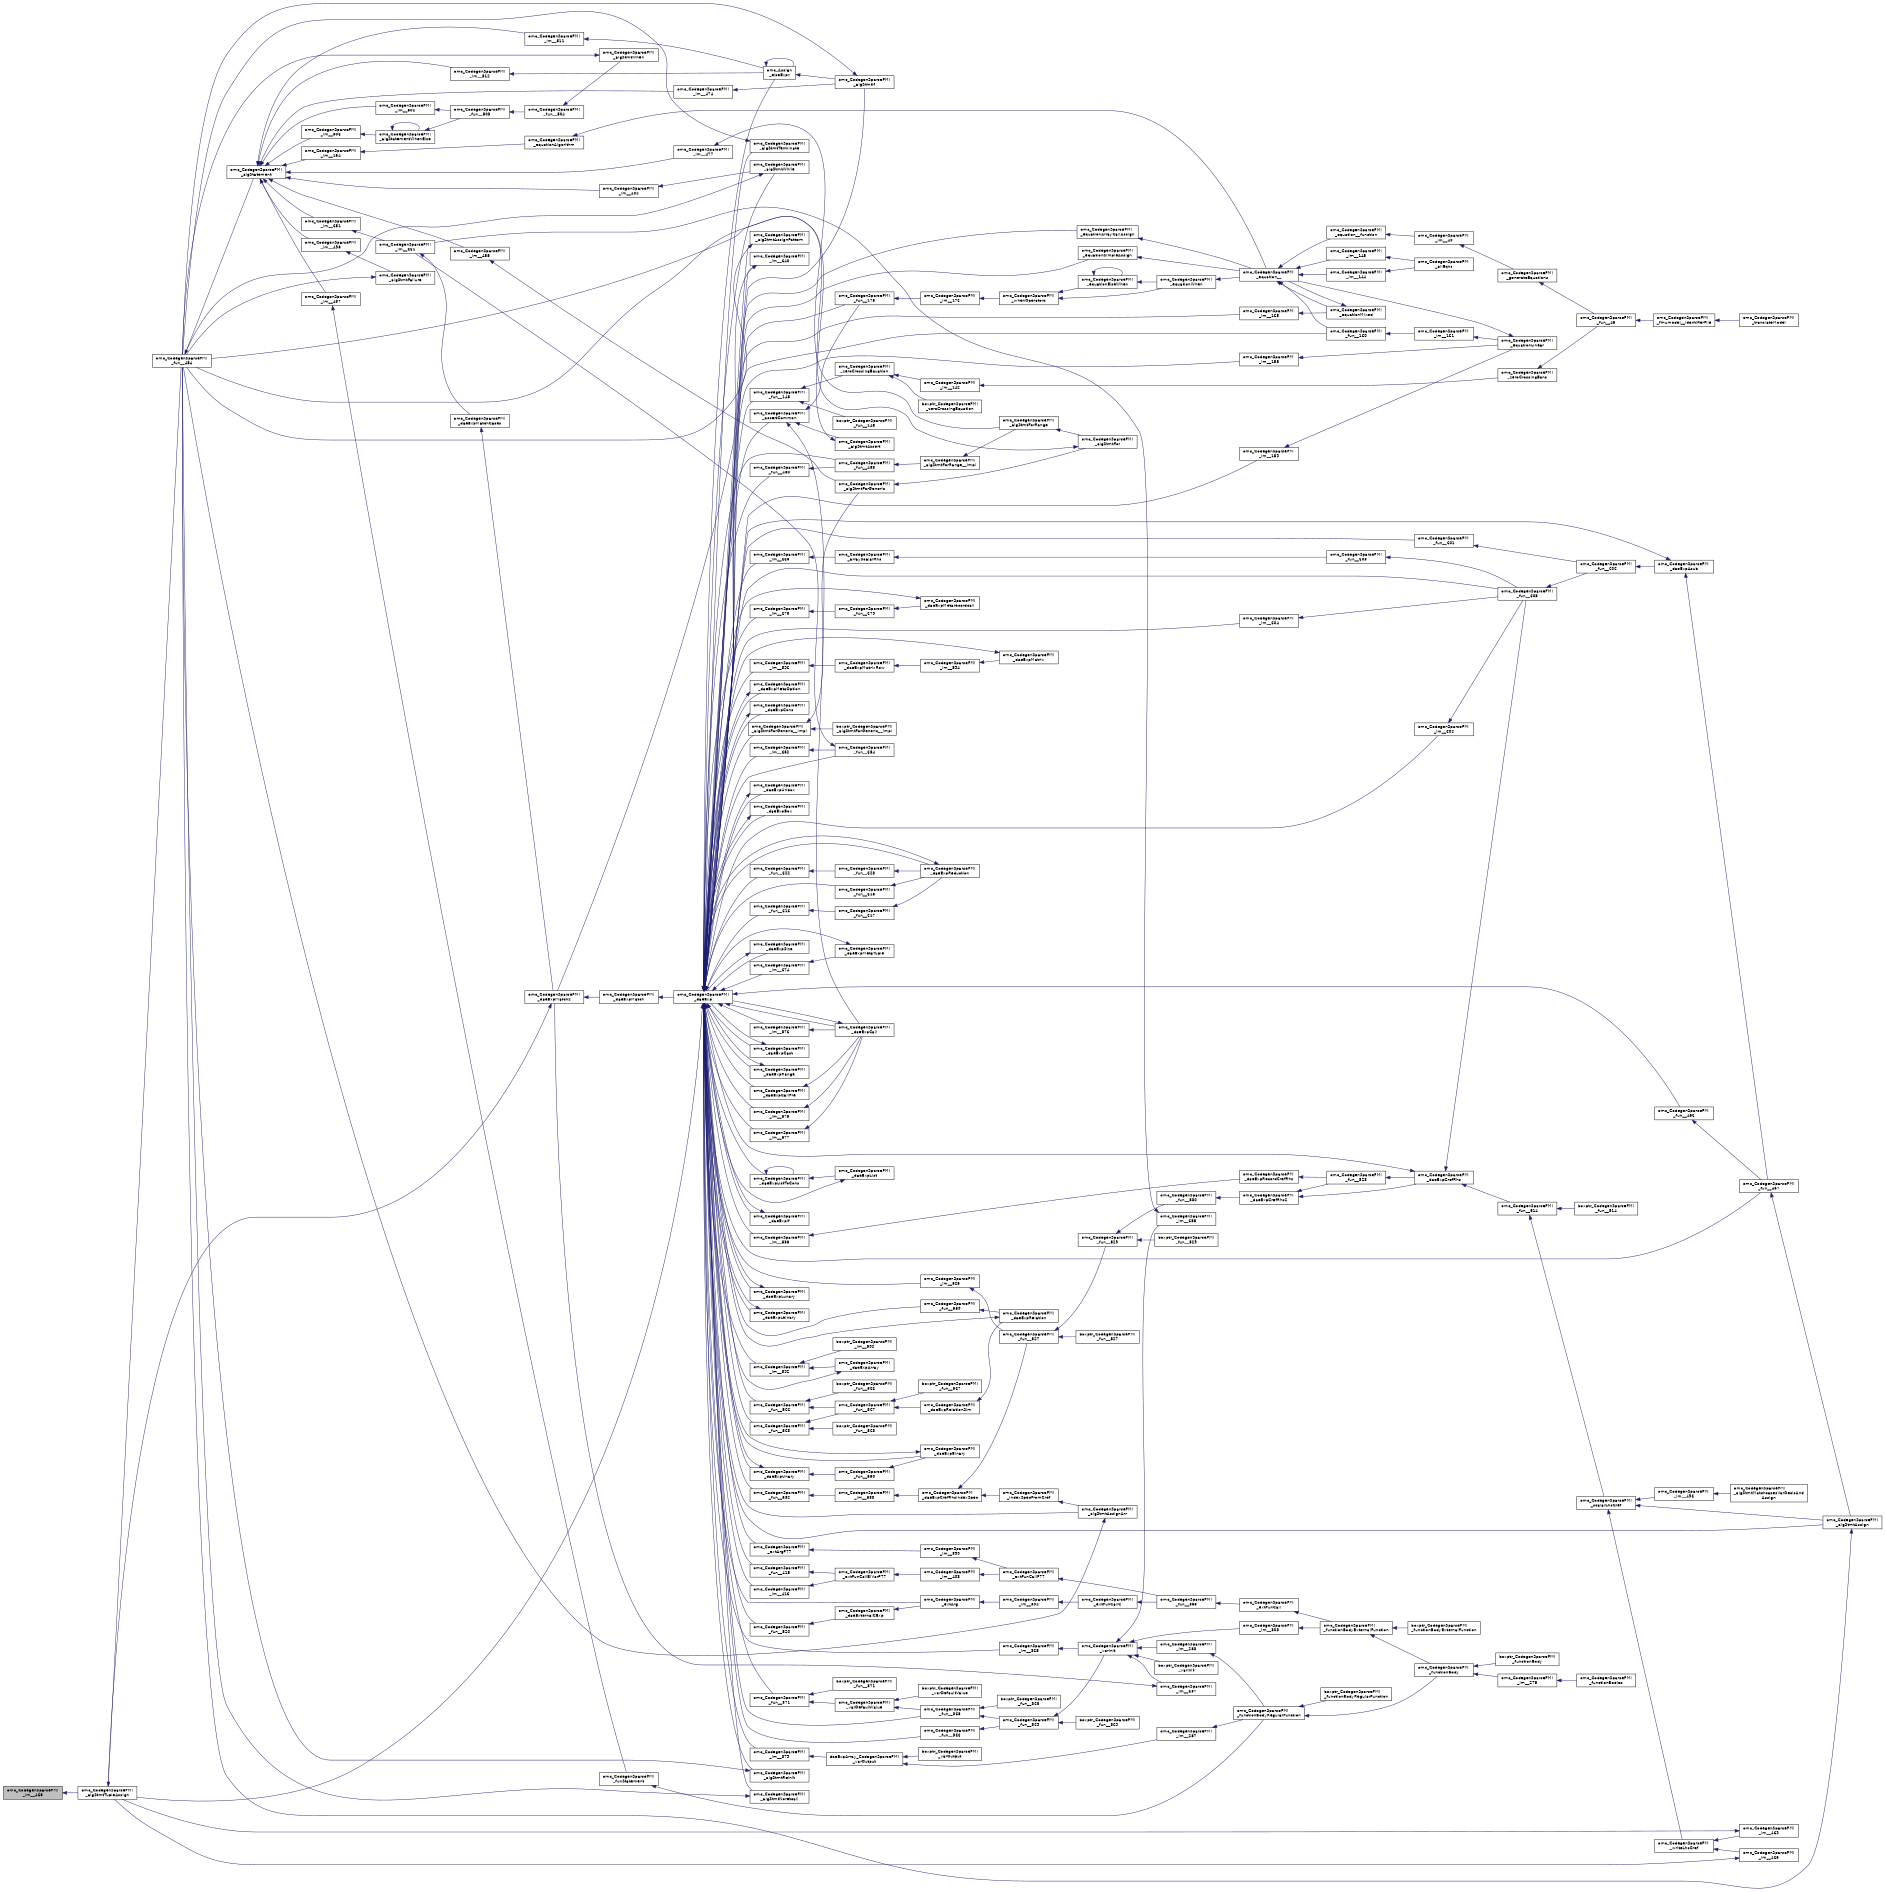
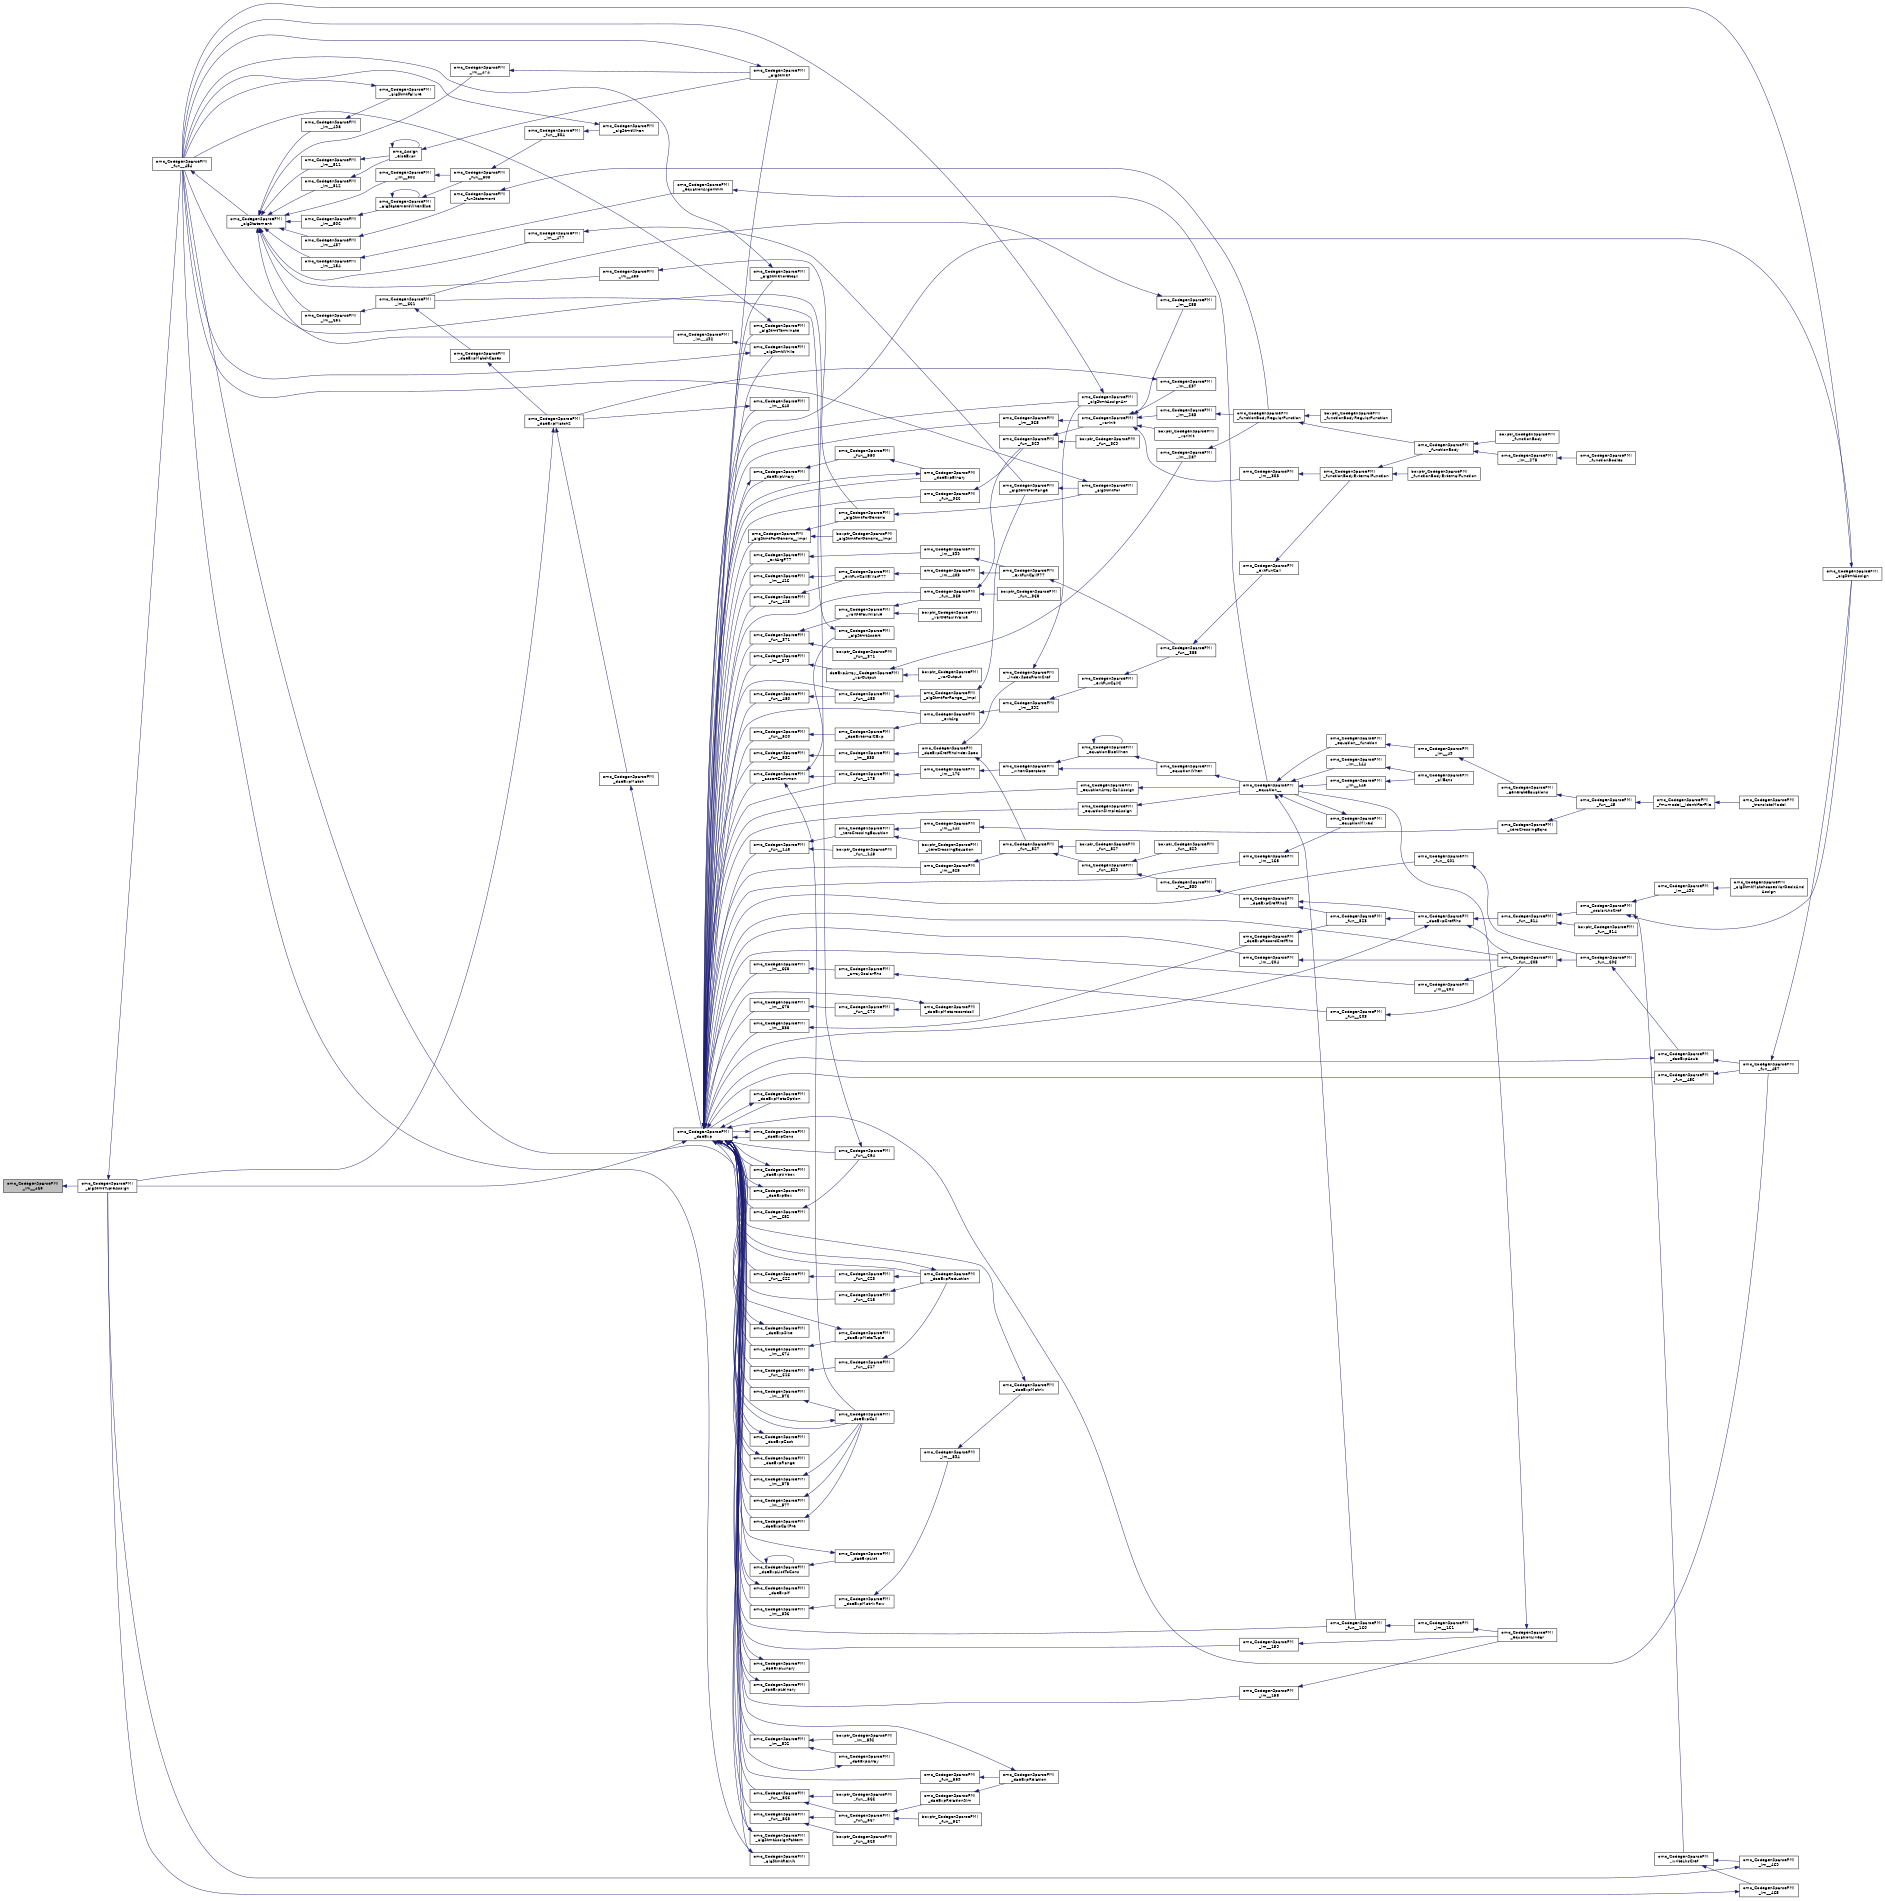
(711, 552) -> none
